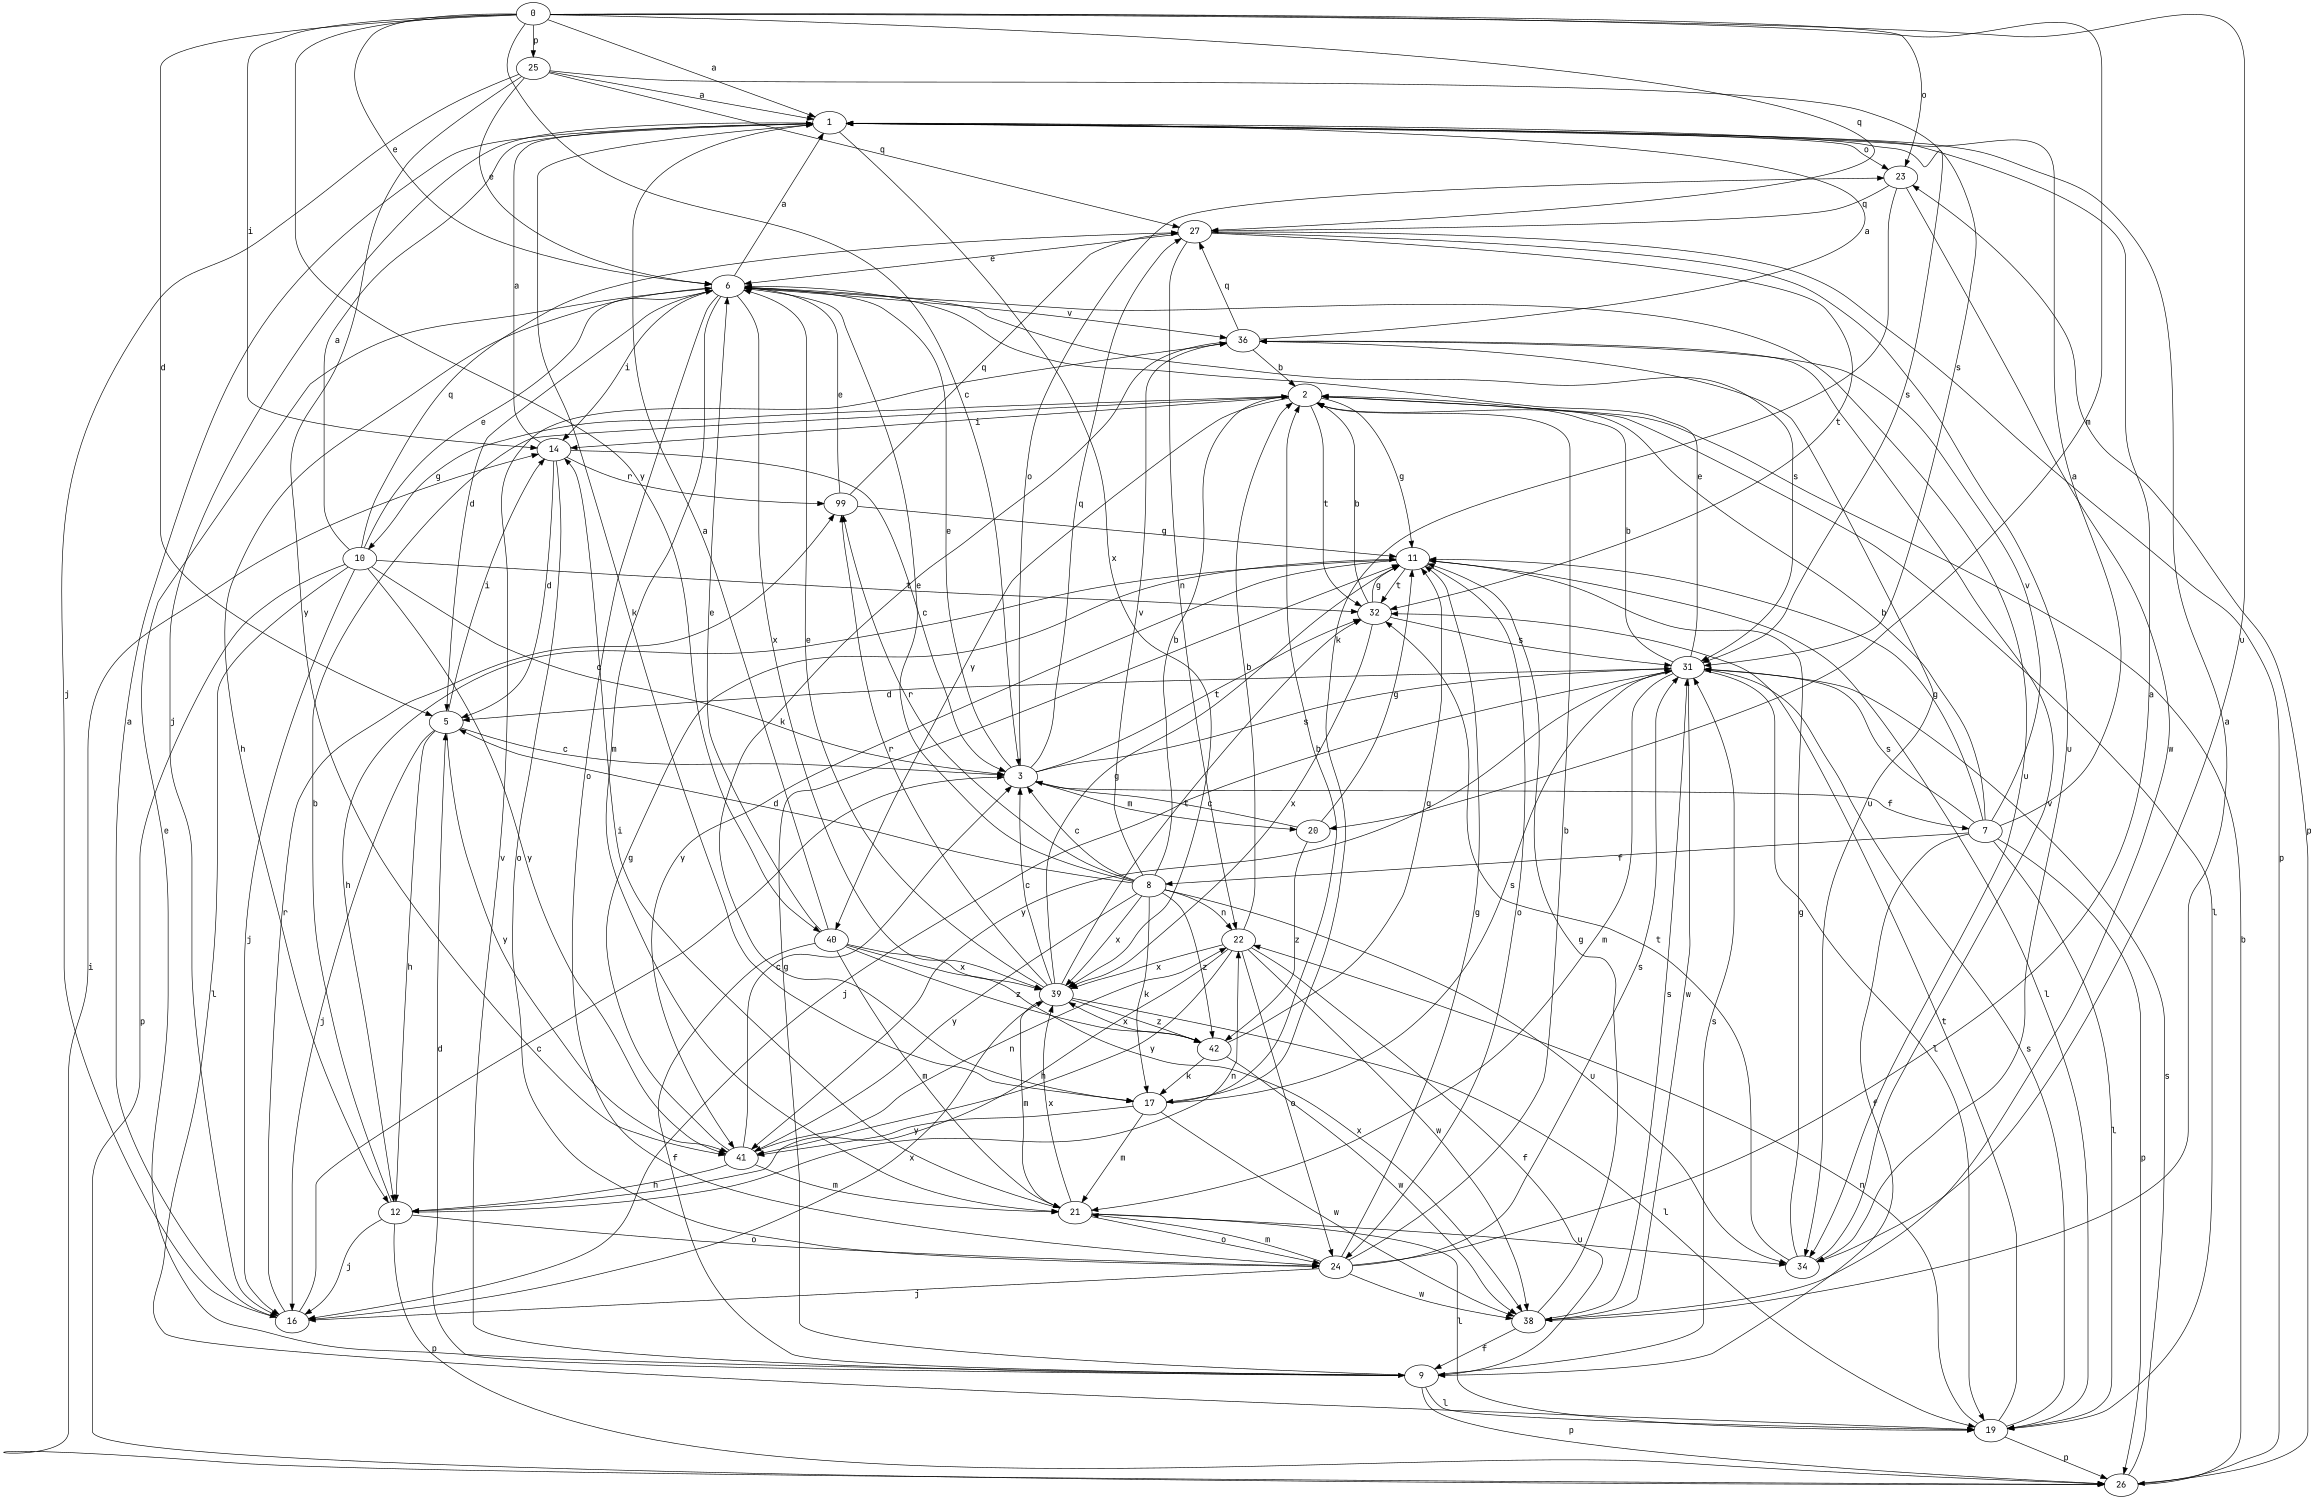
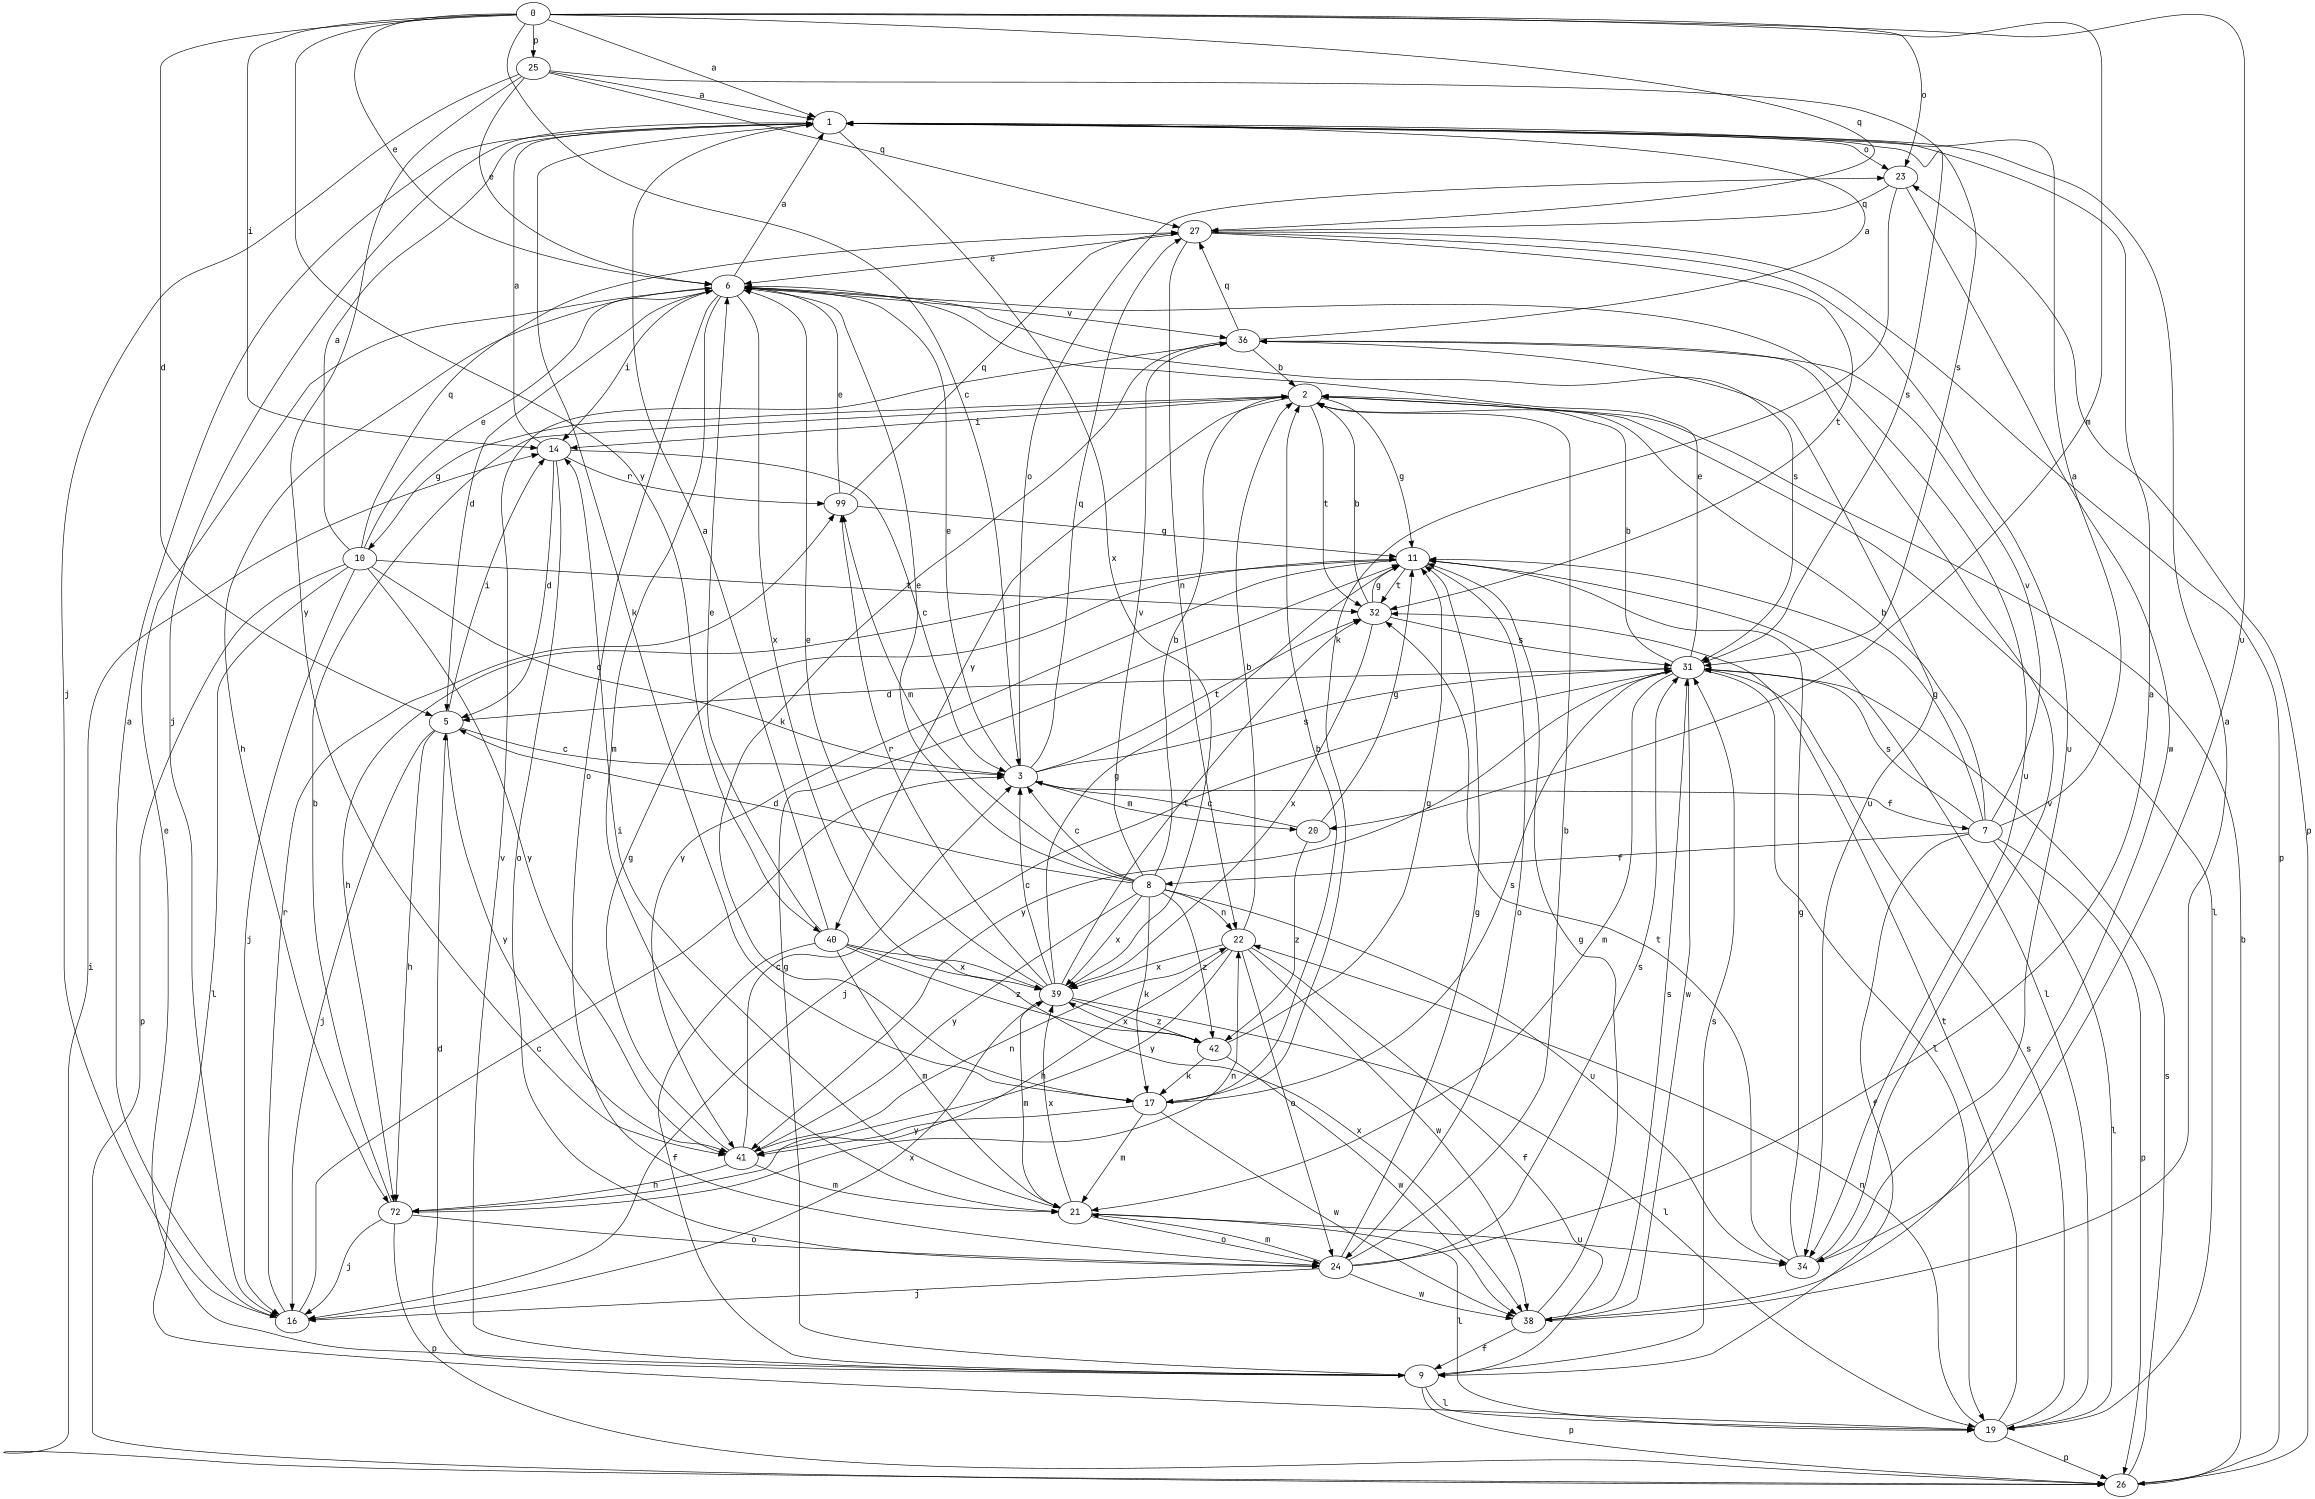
(911, 695) -> (911, 695)
(396, 1213) -> (396, 1213)
